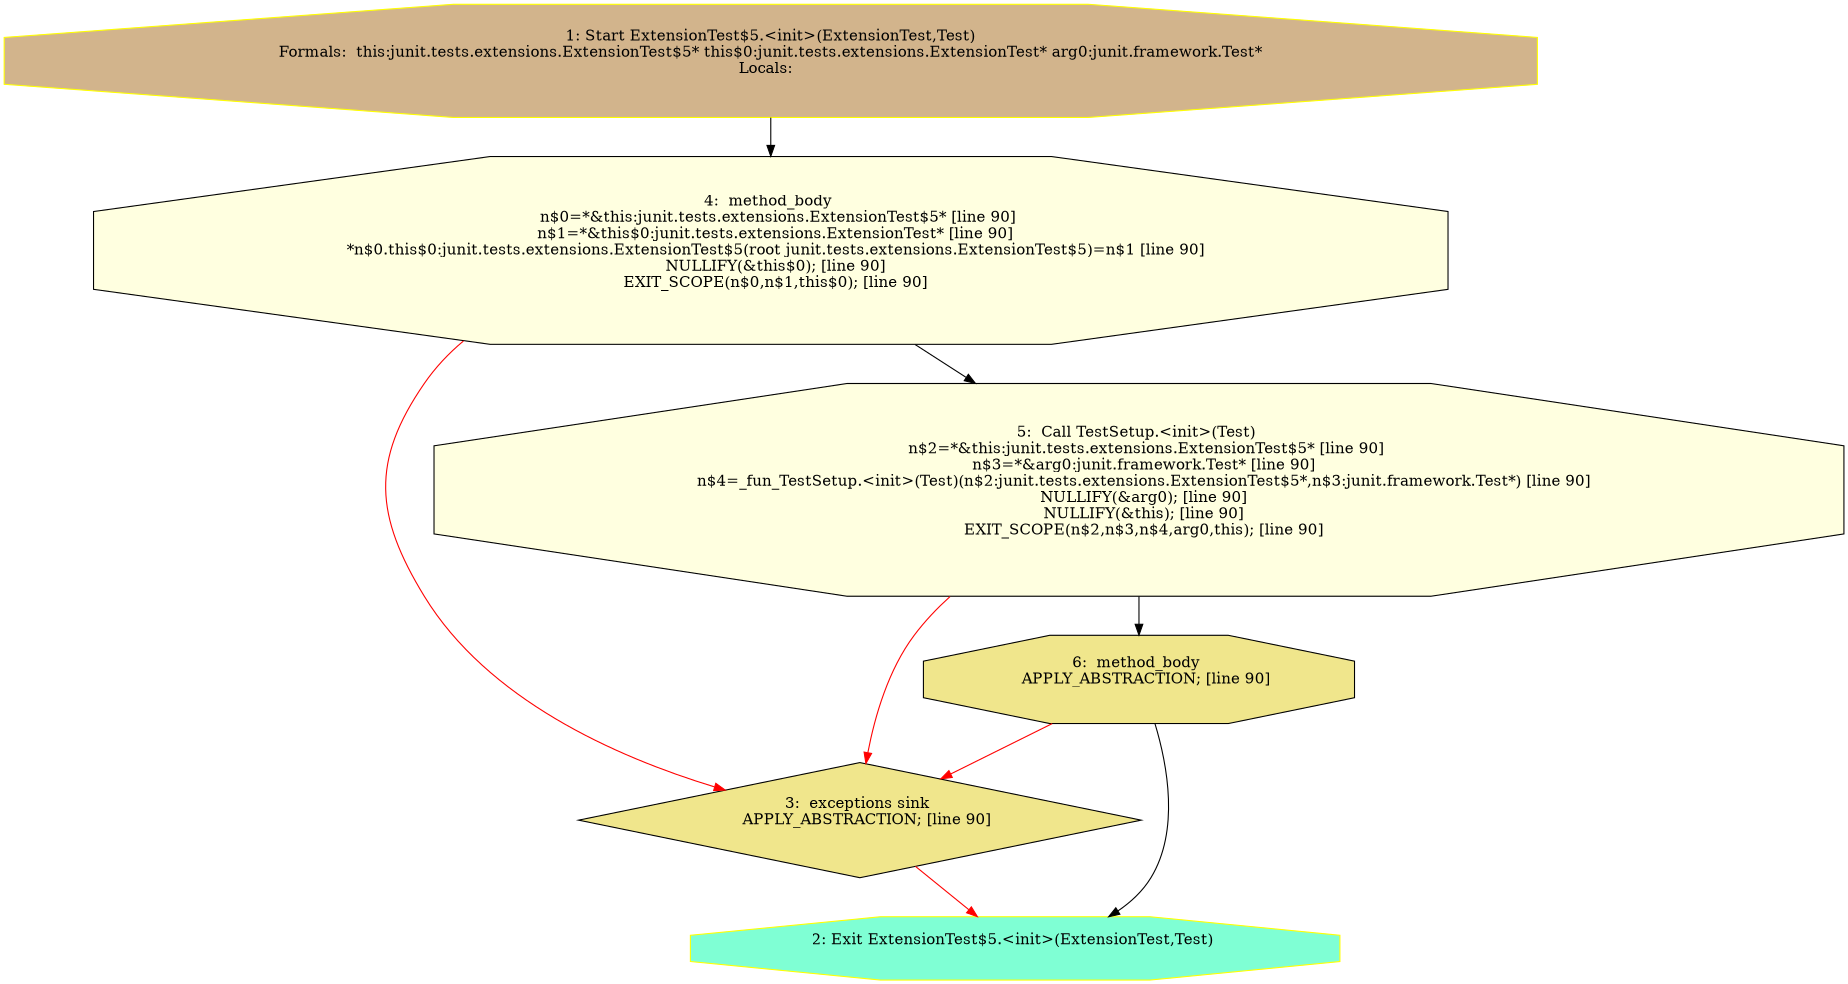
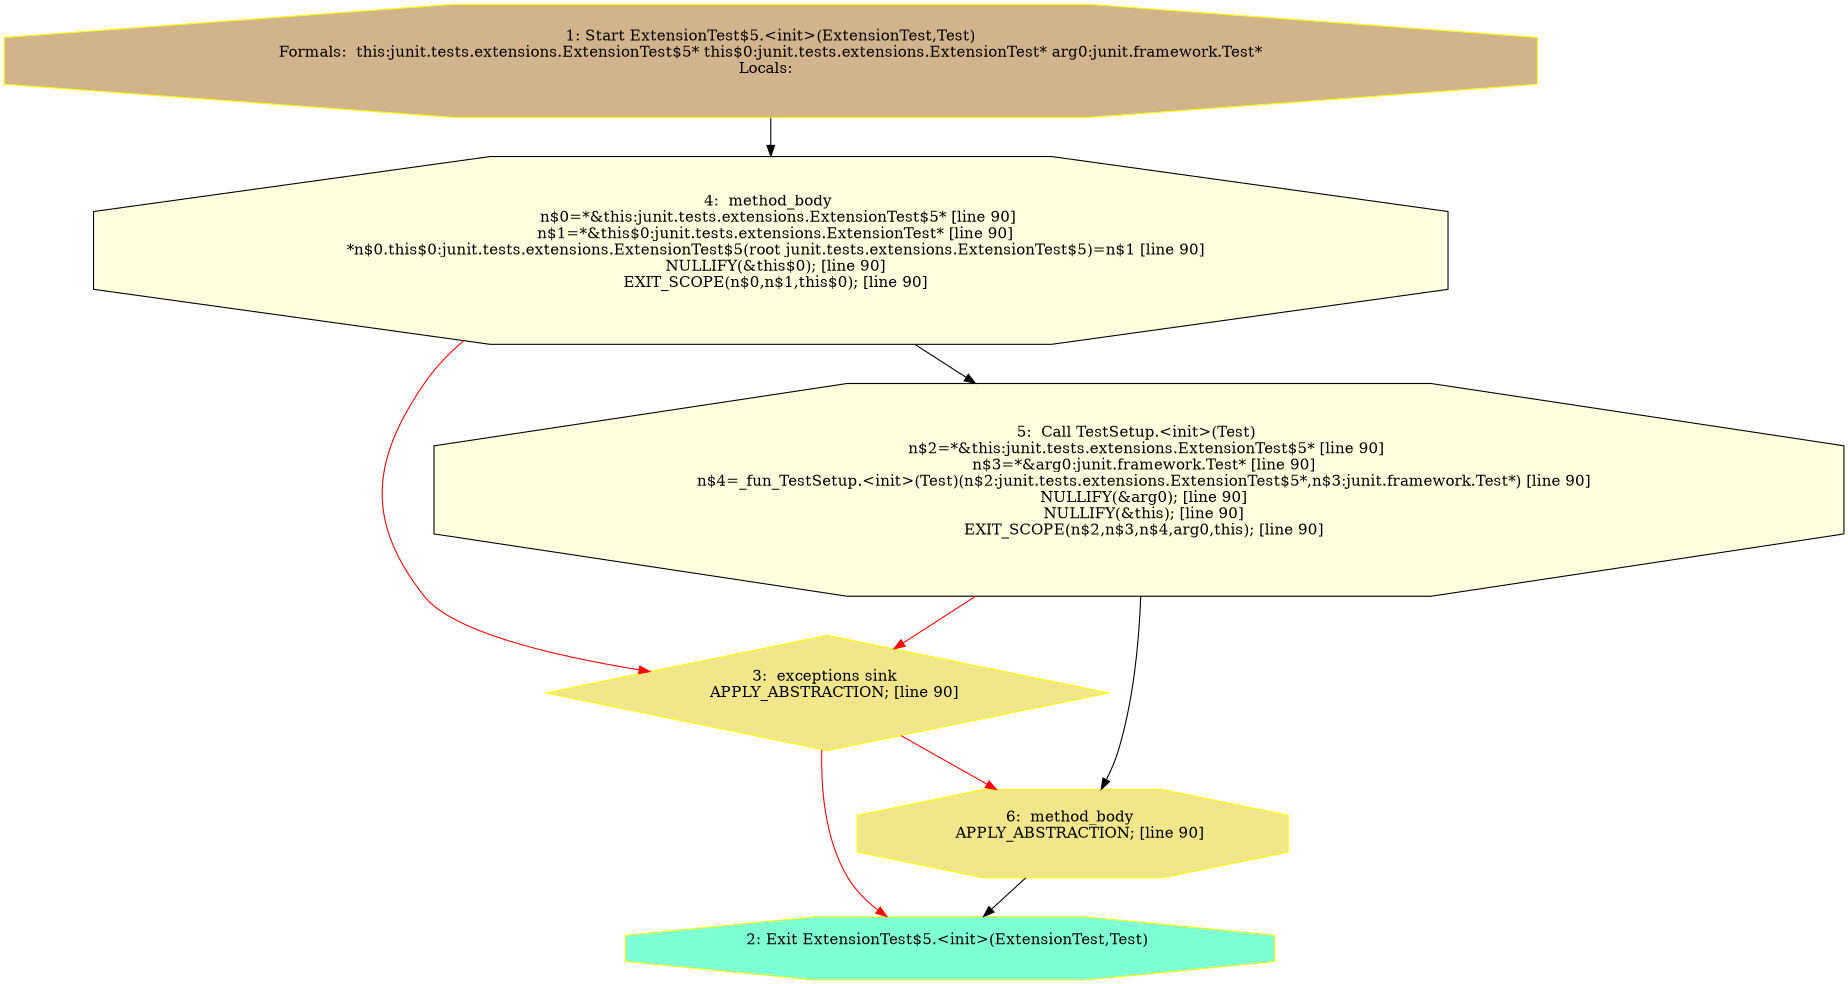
(1139, 679) -> (1073, 834)
(1002, 749) -> (944, 760)
(860, 820) -> (827, 693)
